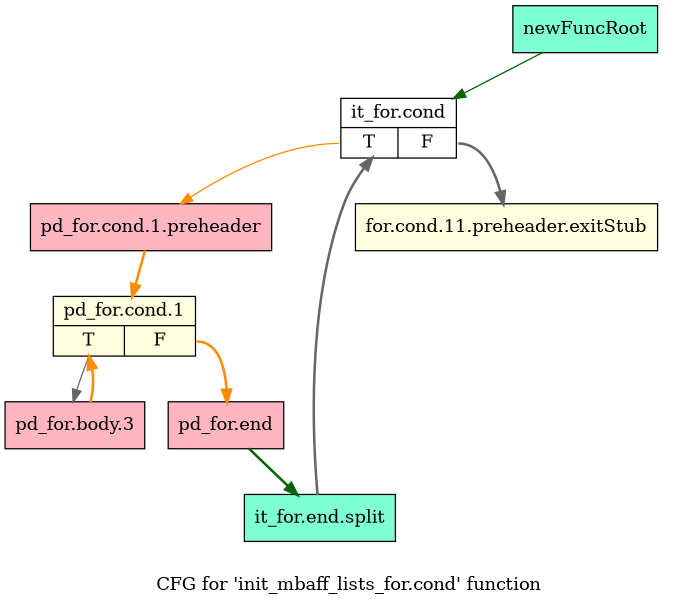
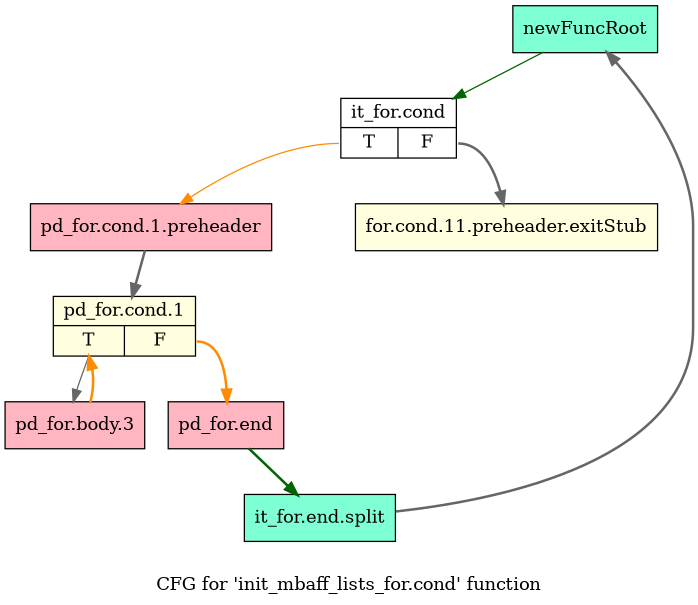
(140, 267) -> (140, 267)
(318, 327) -> (684, 373)
